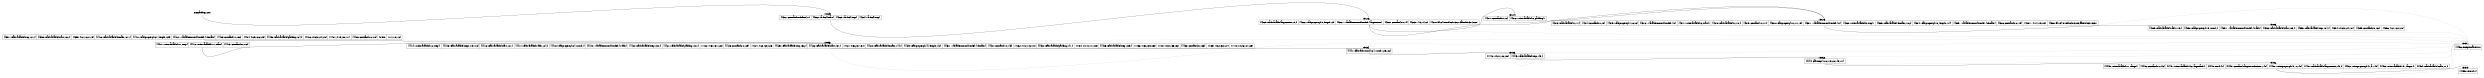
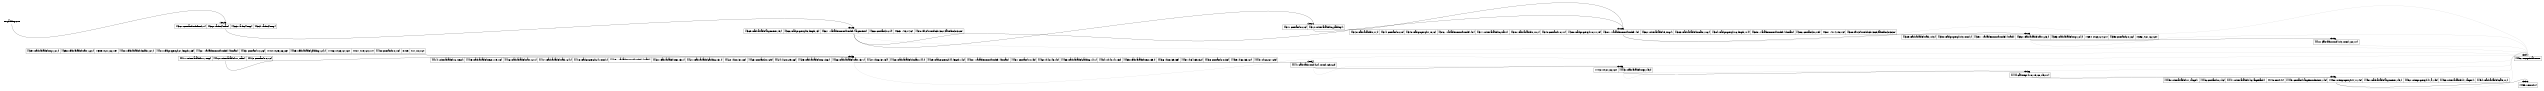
none -> (2336, 42)
